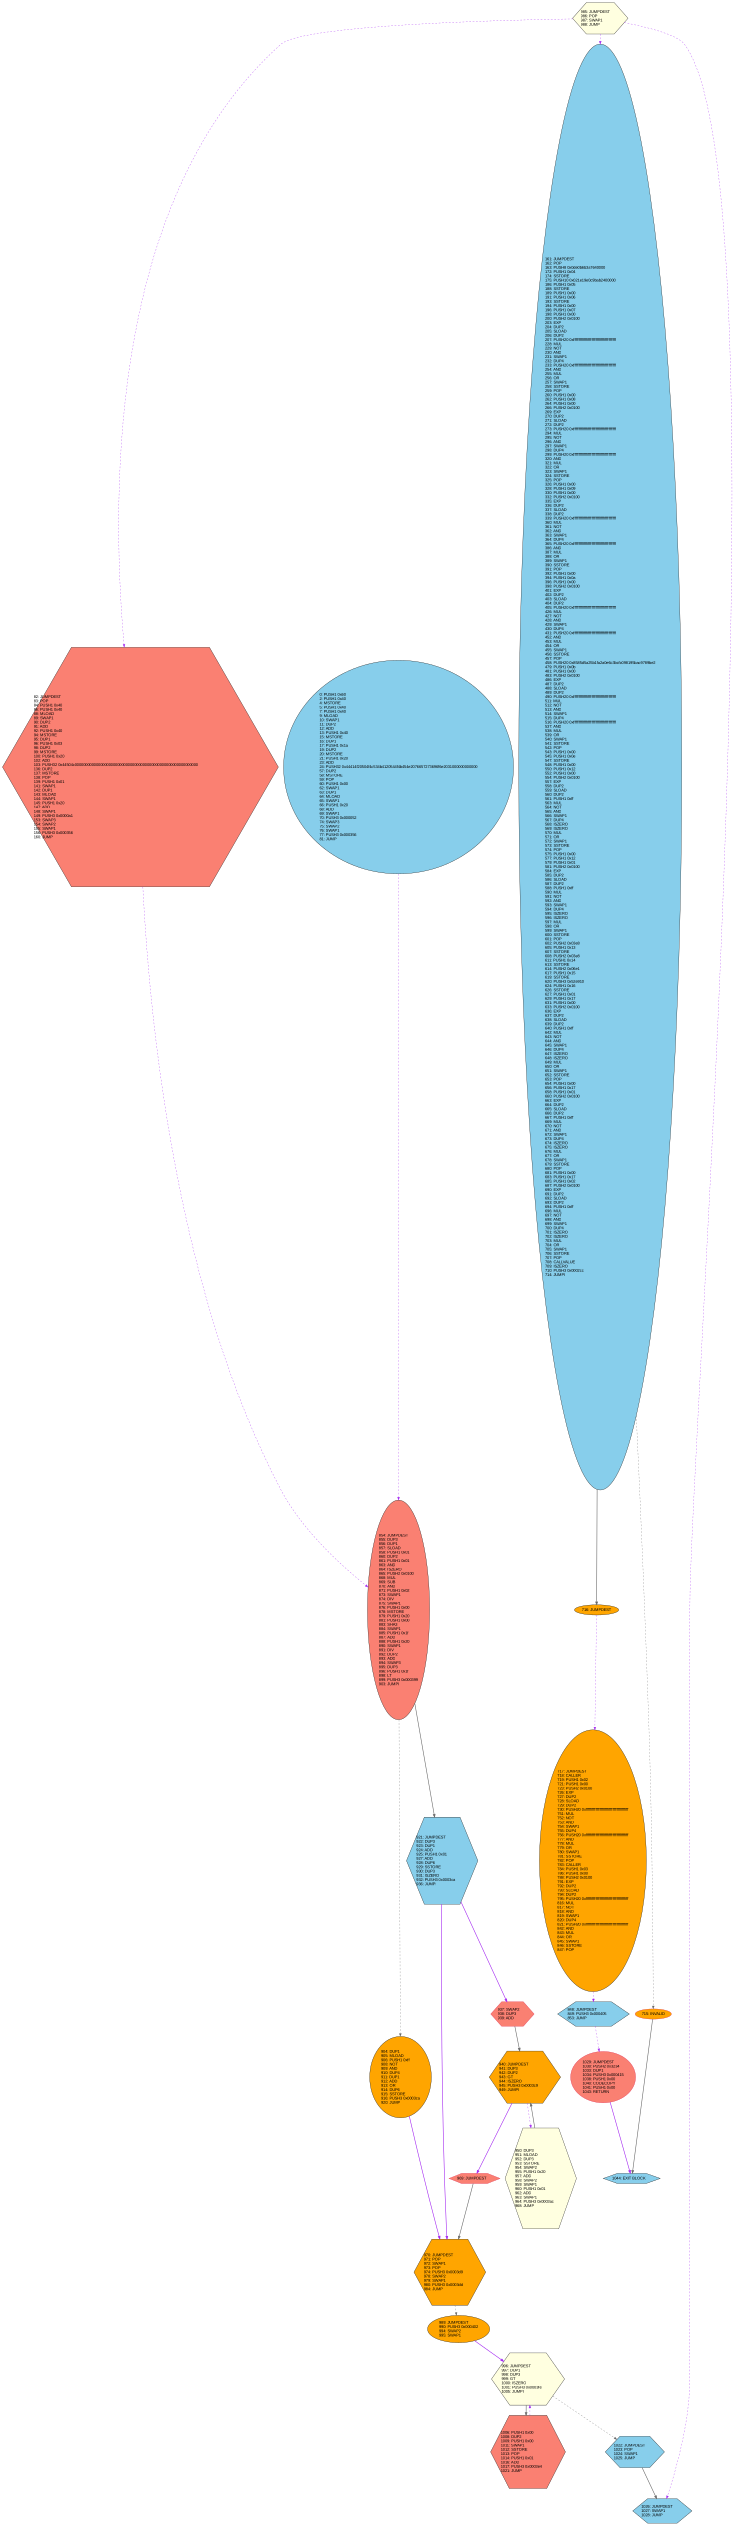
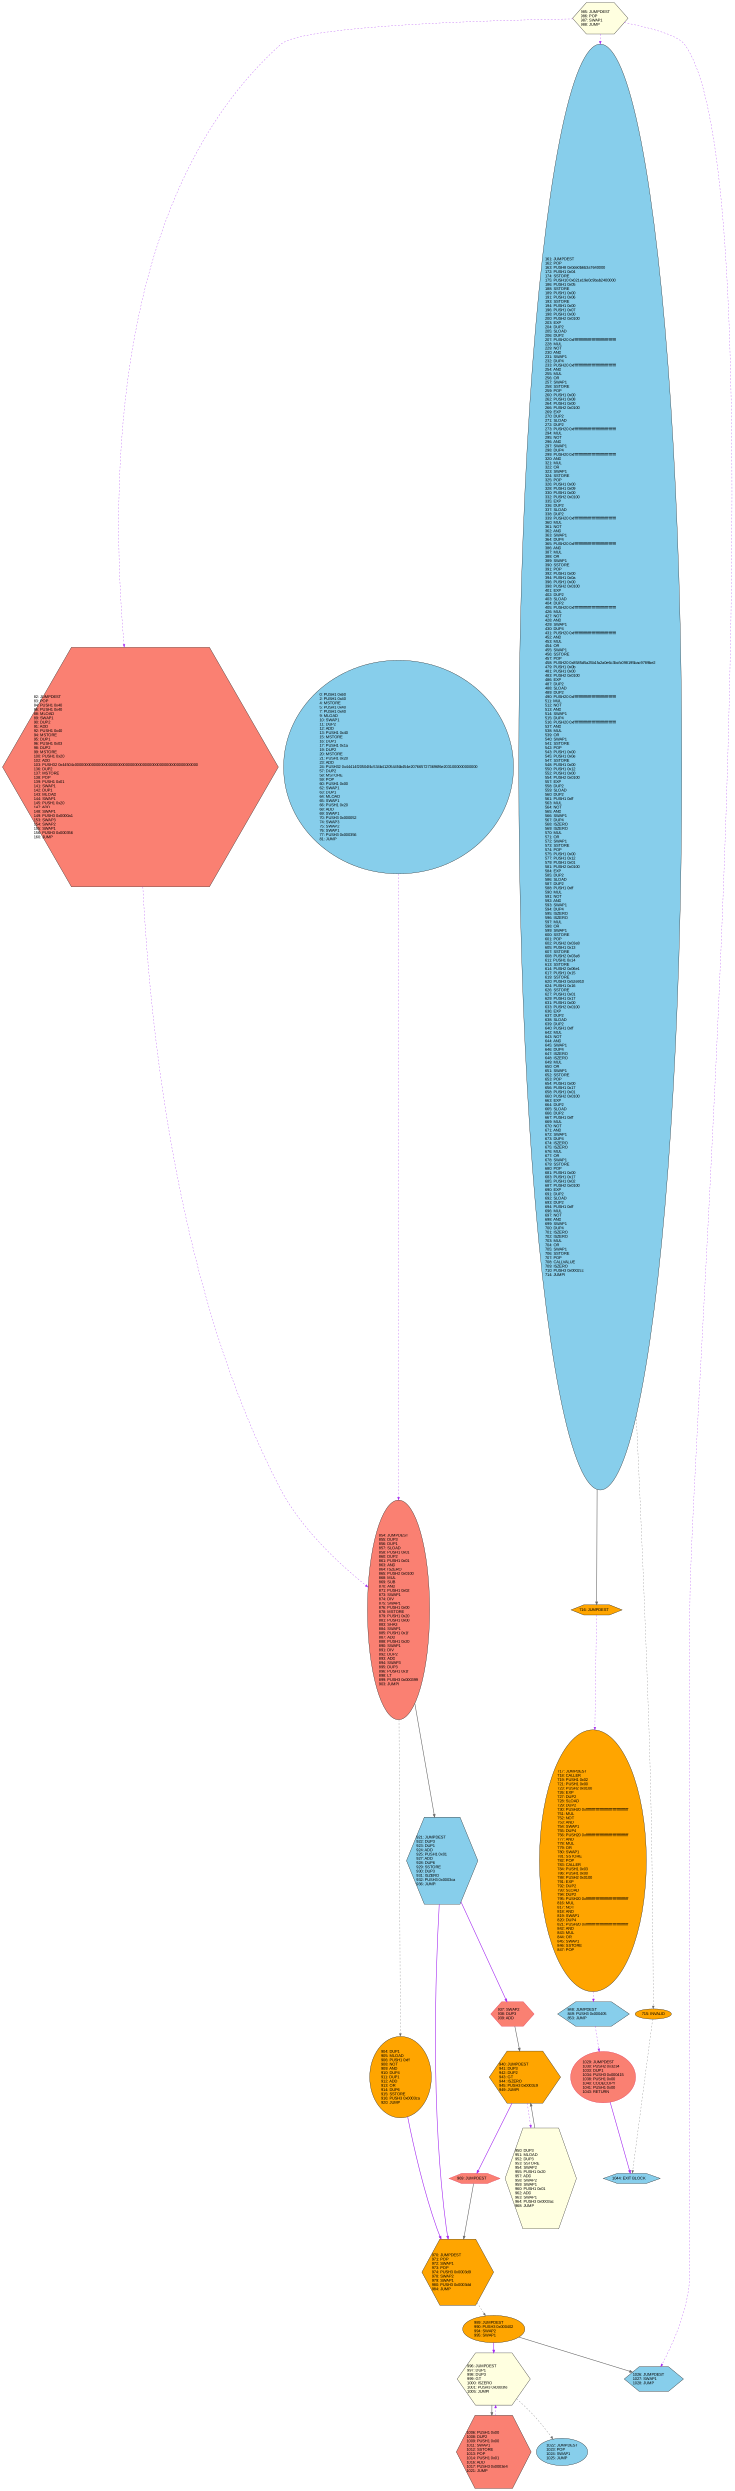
(597, 1610) -> (597, 1610)
(653, 2014) -> (653, 2014)
(643, 2095) -> (643, 2095)
(635, 2452) -> (562, 2452)
(649, 2482) -> (574, 2354)
